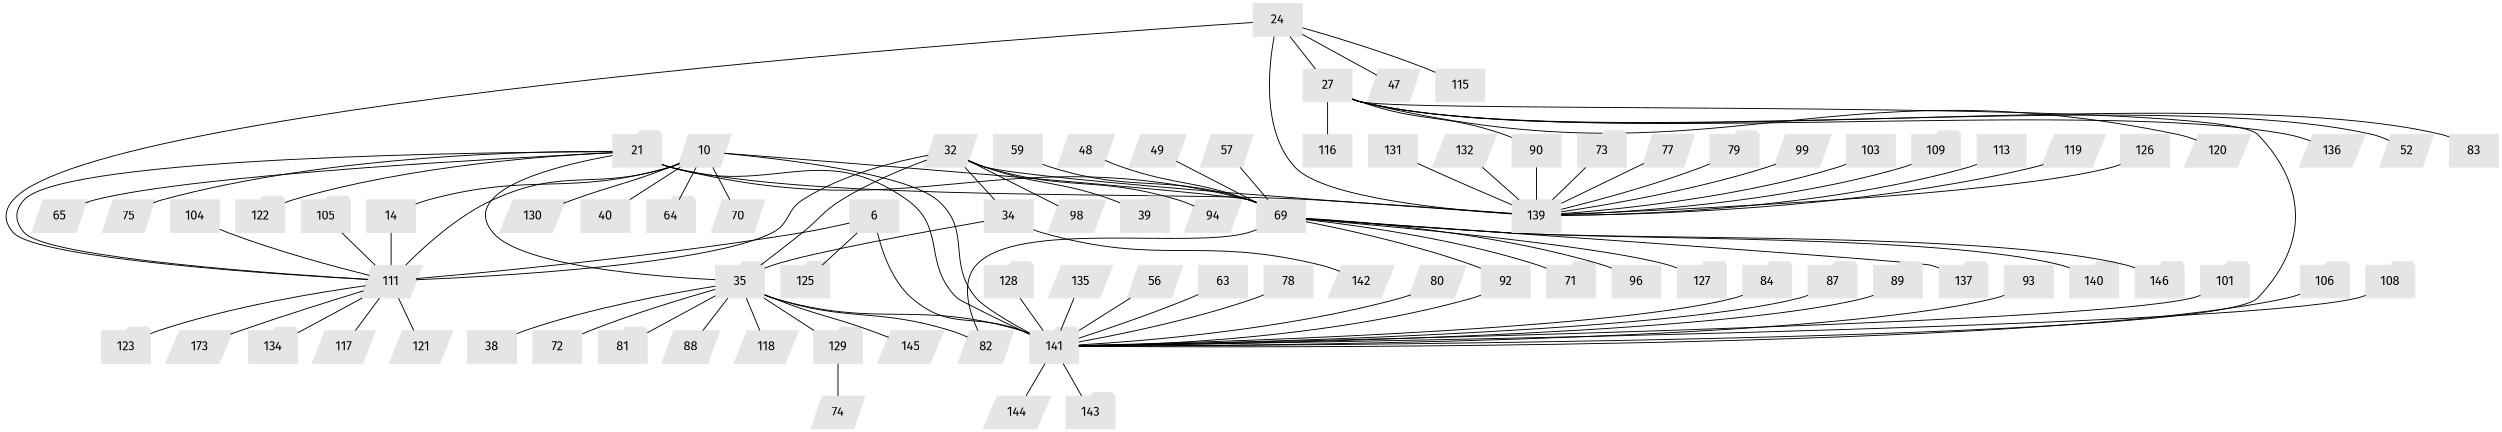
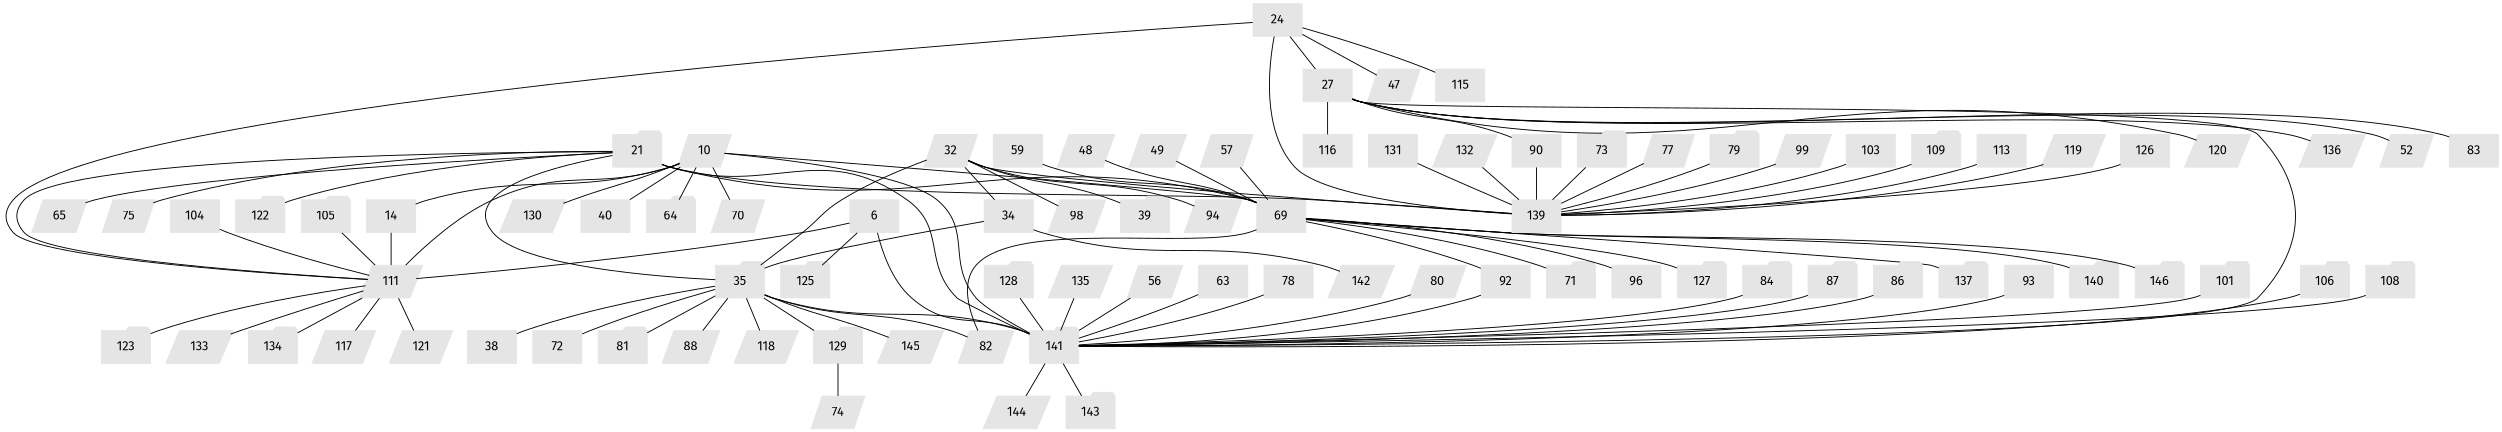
(685, 256) -> none
(1898, 282) -> (1898, 282)
(199, 347) -> (199, 347)
